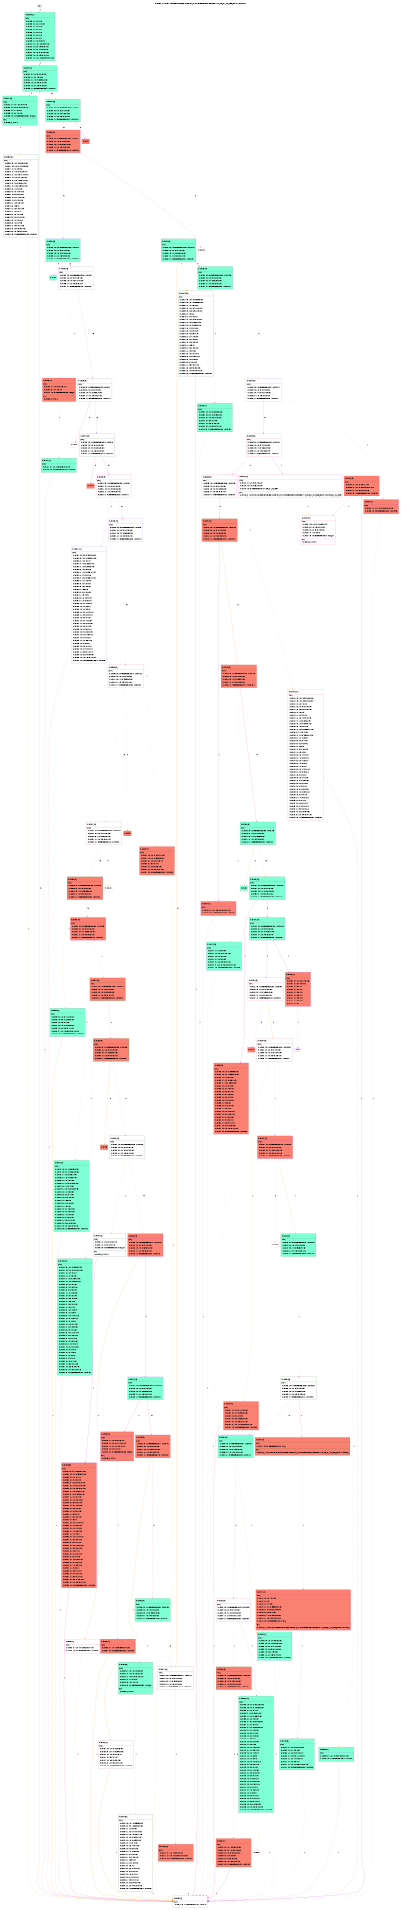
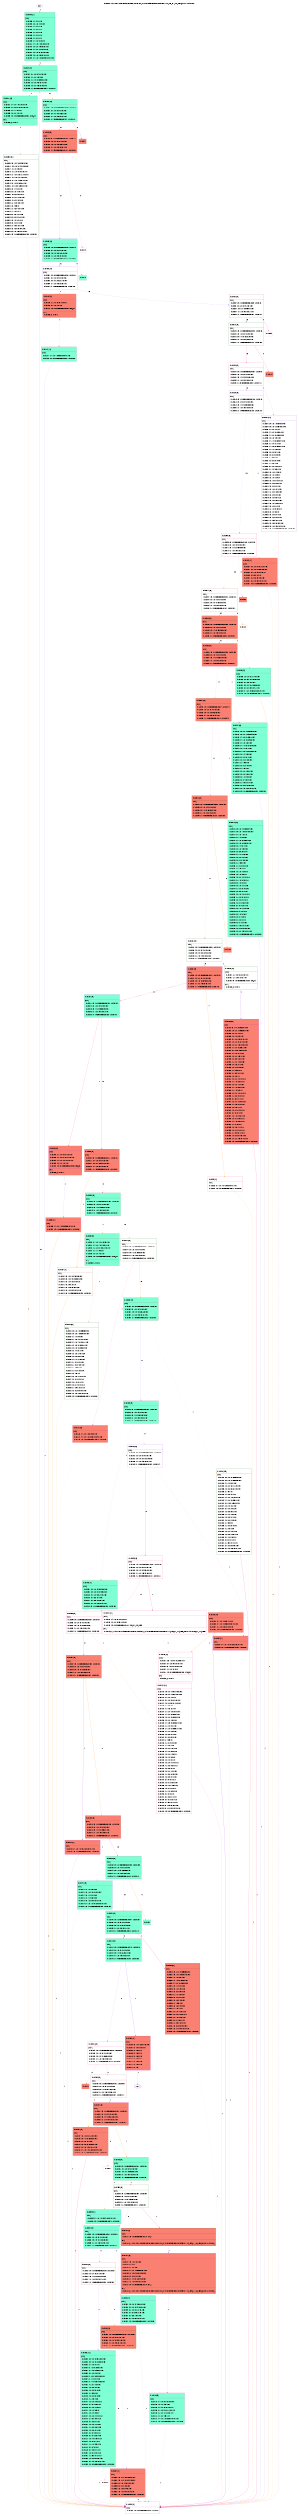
(177, 964) -> (140, 1279)
